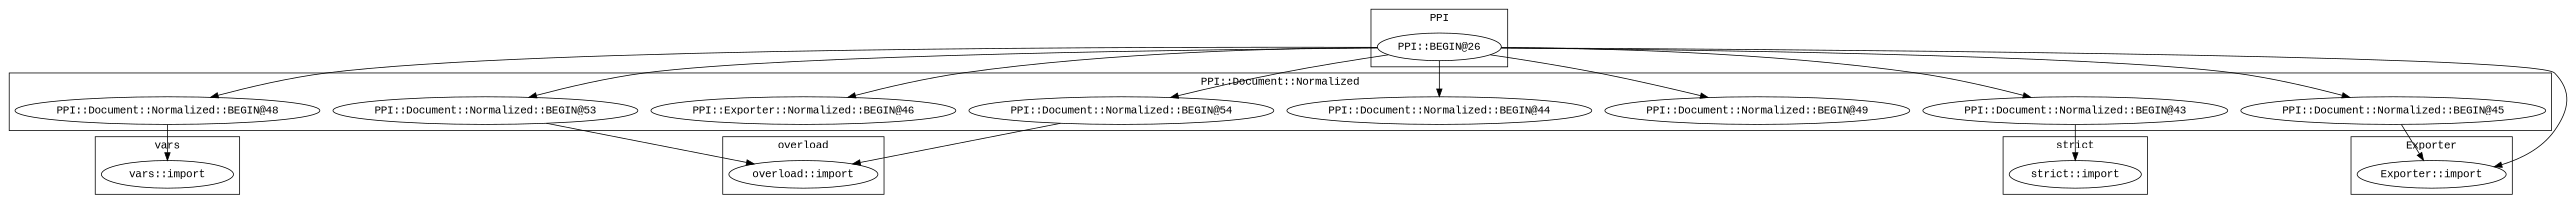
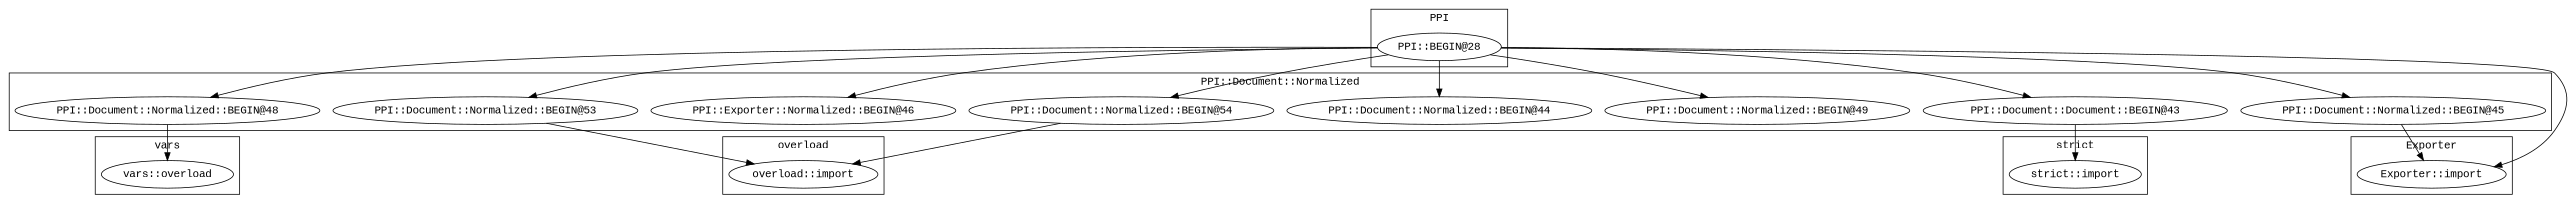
(1439, 47) -> (1439, 47)
(2075, 111) -> (2075, 111)
(167, 174) -> (167, 174)
